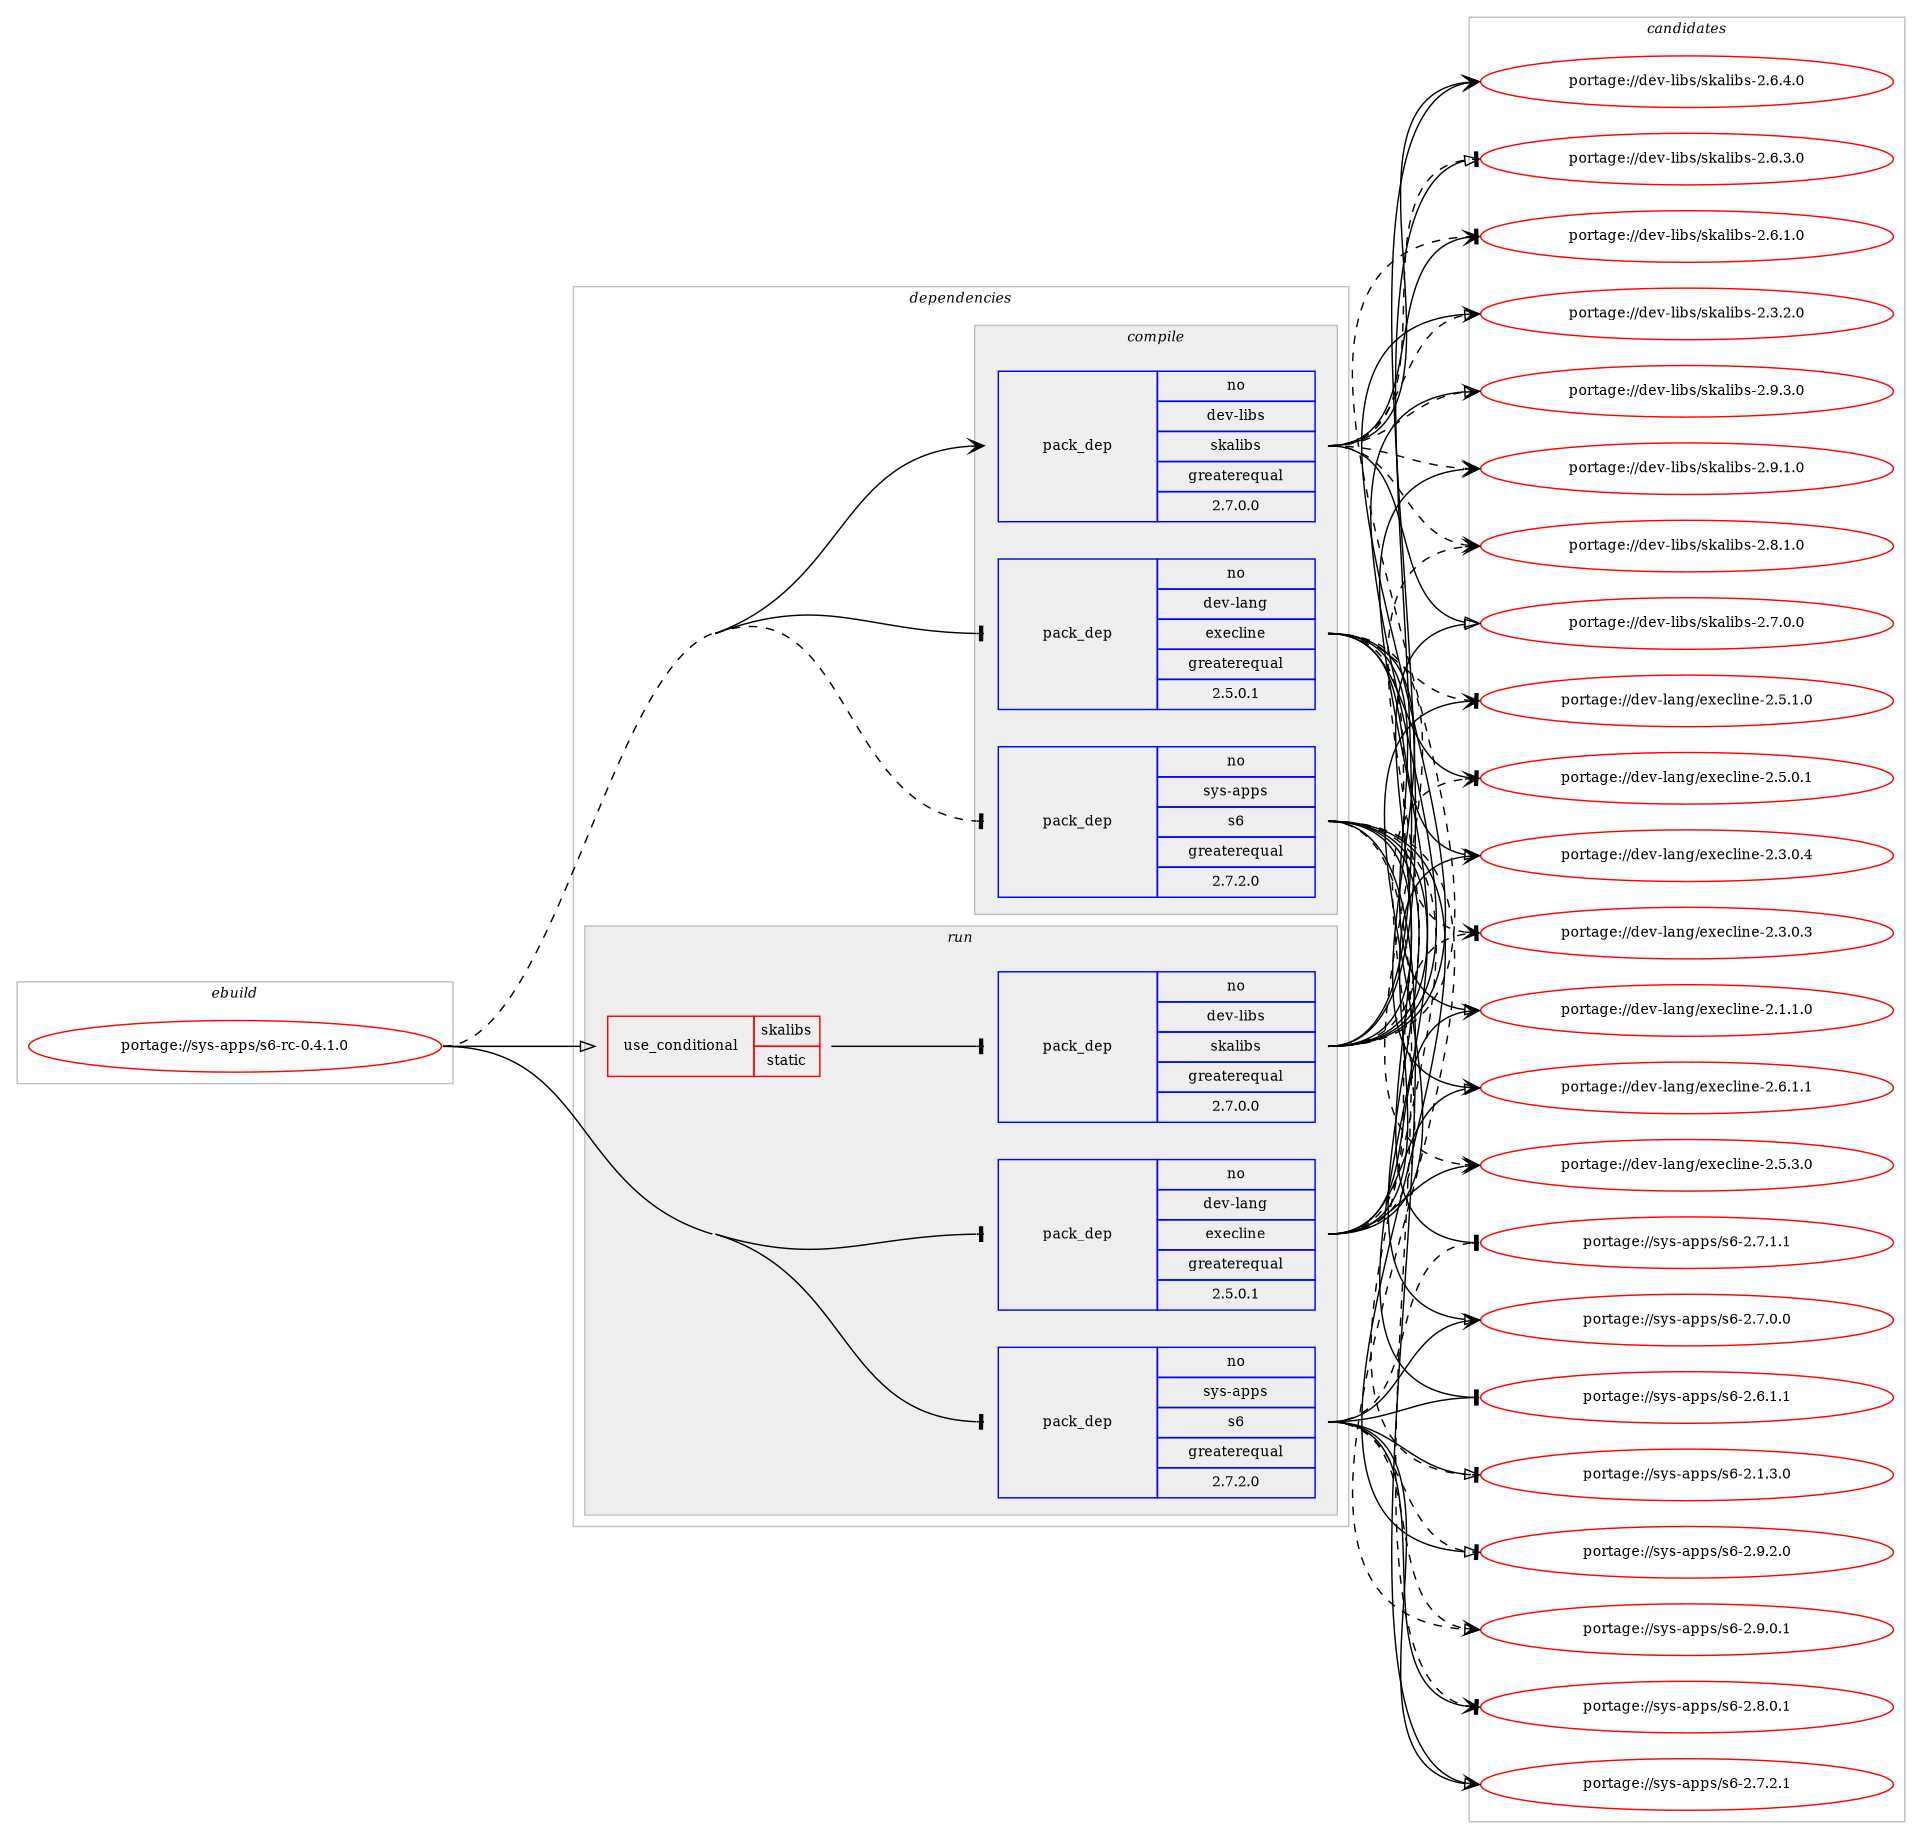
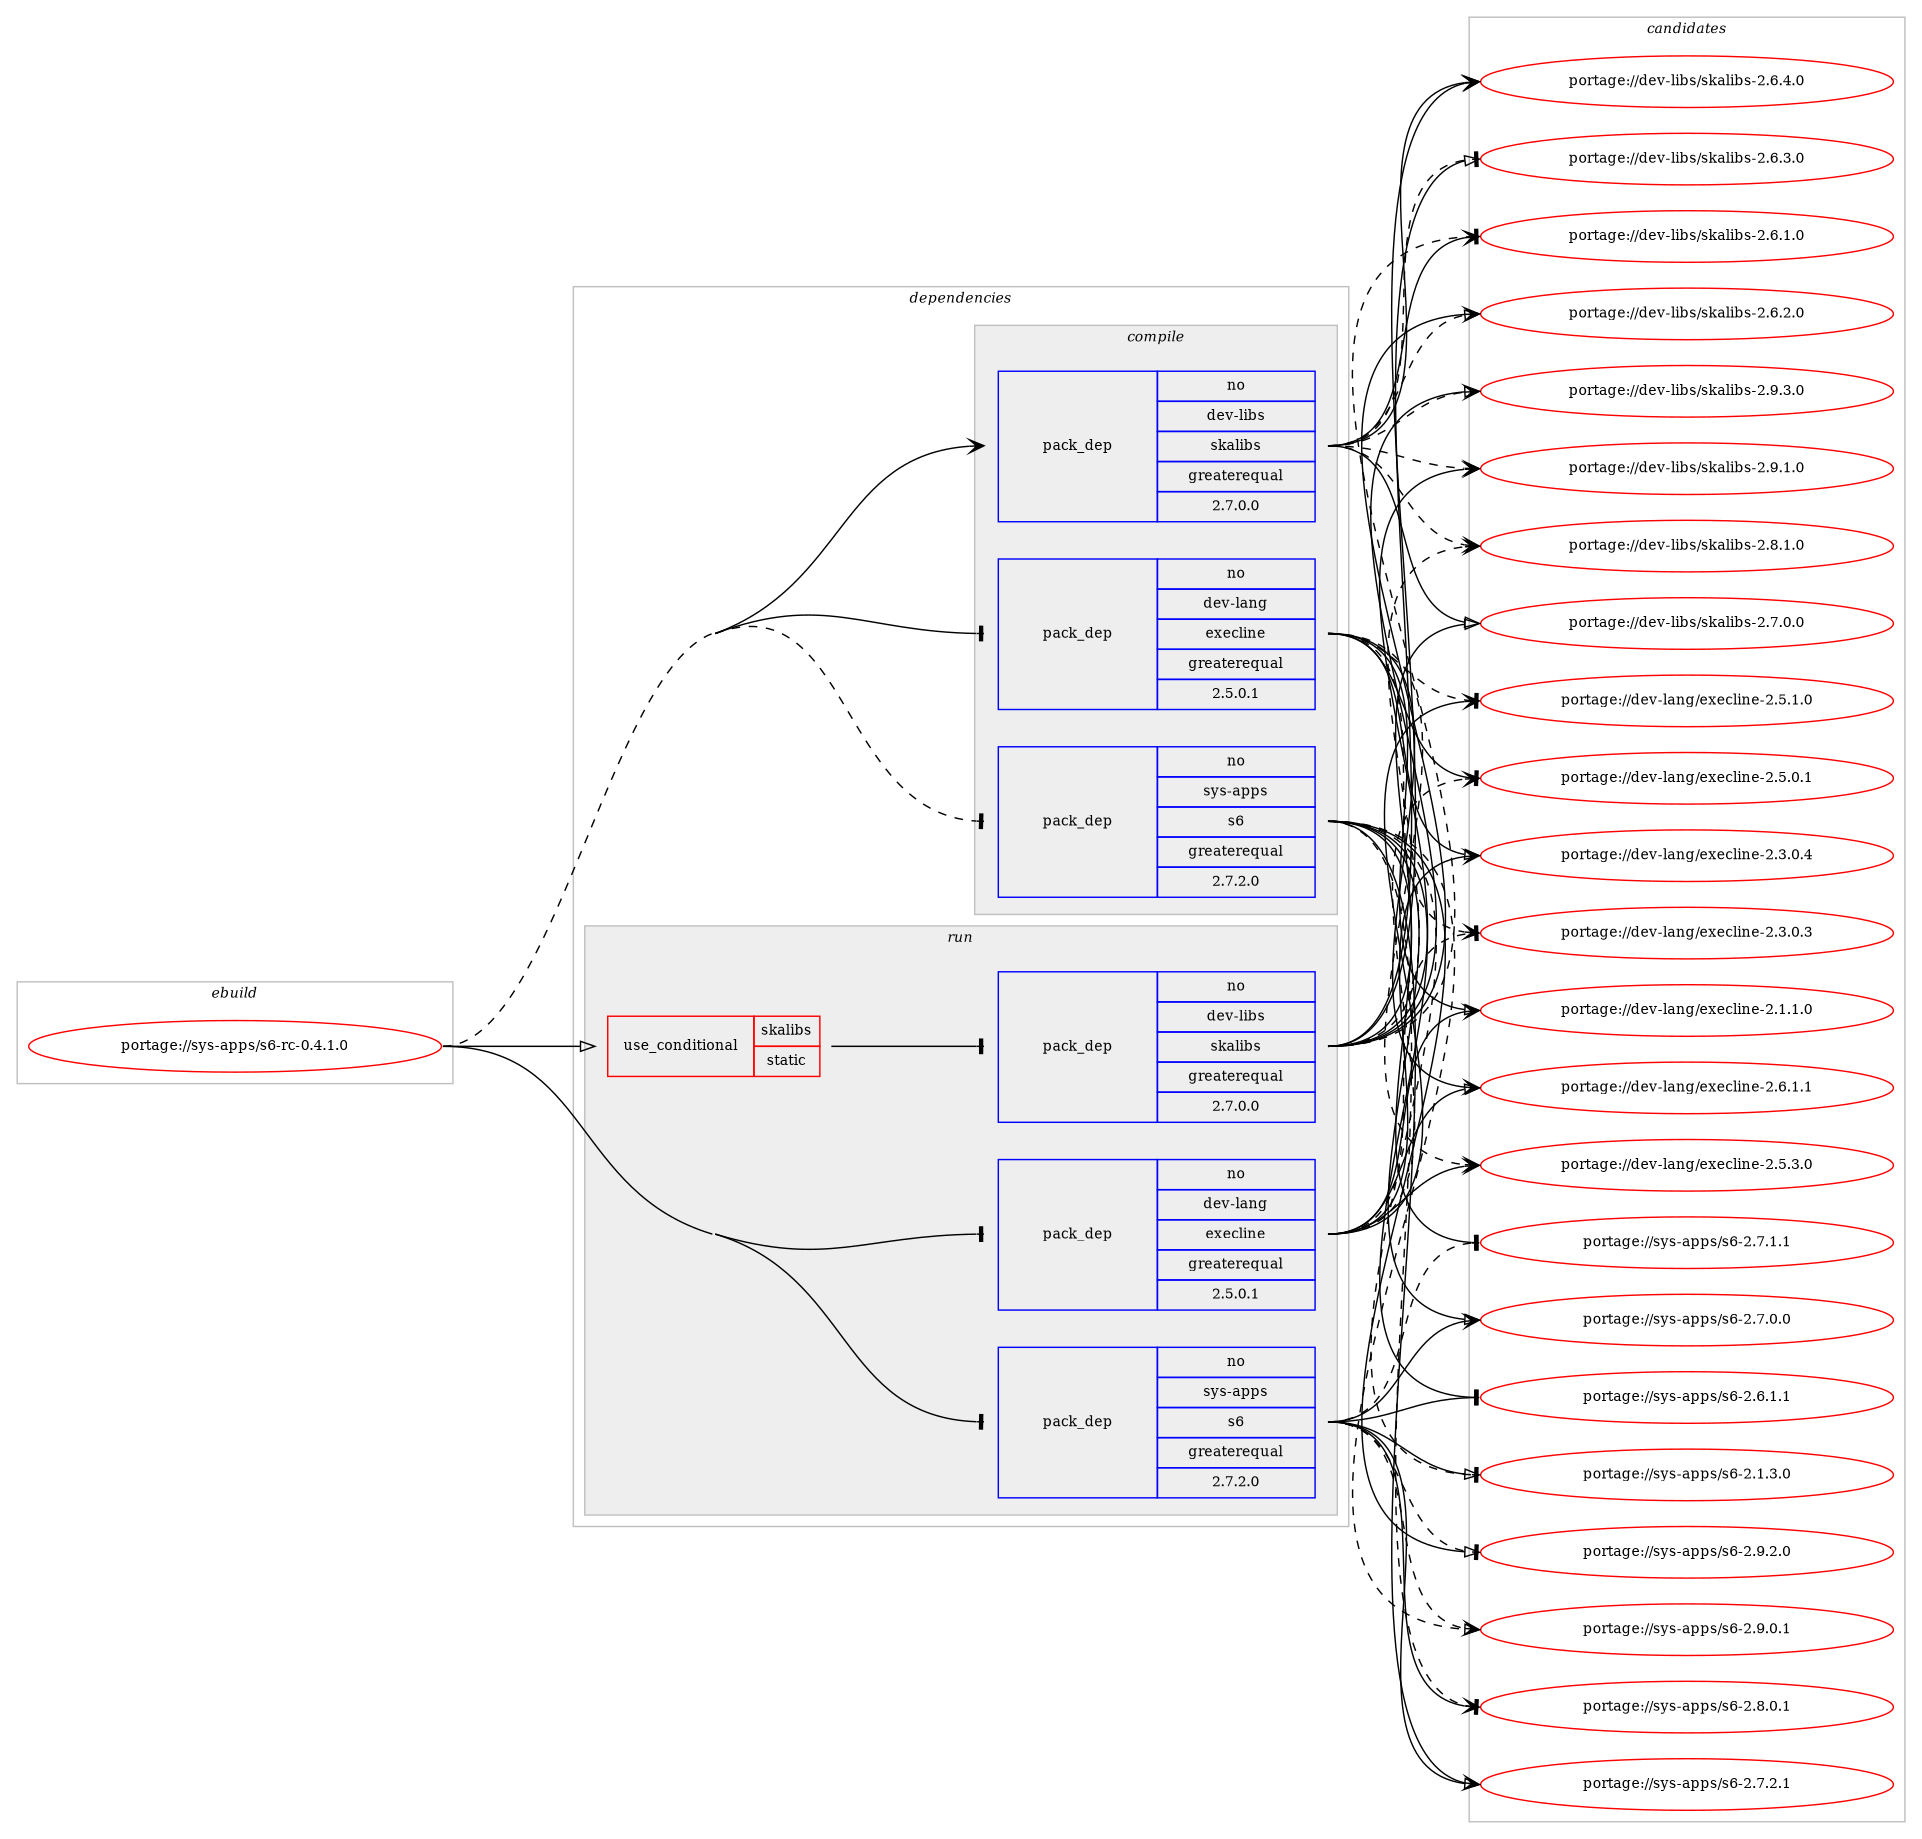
(1687, 314) -> (1687, 314)
